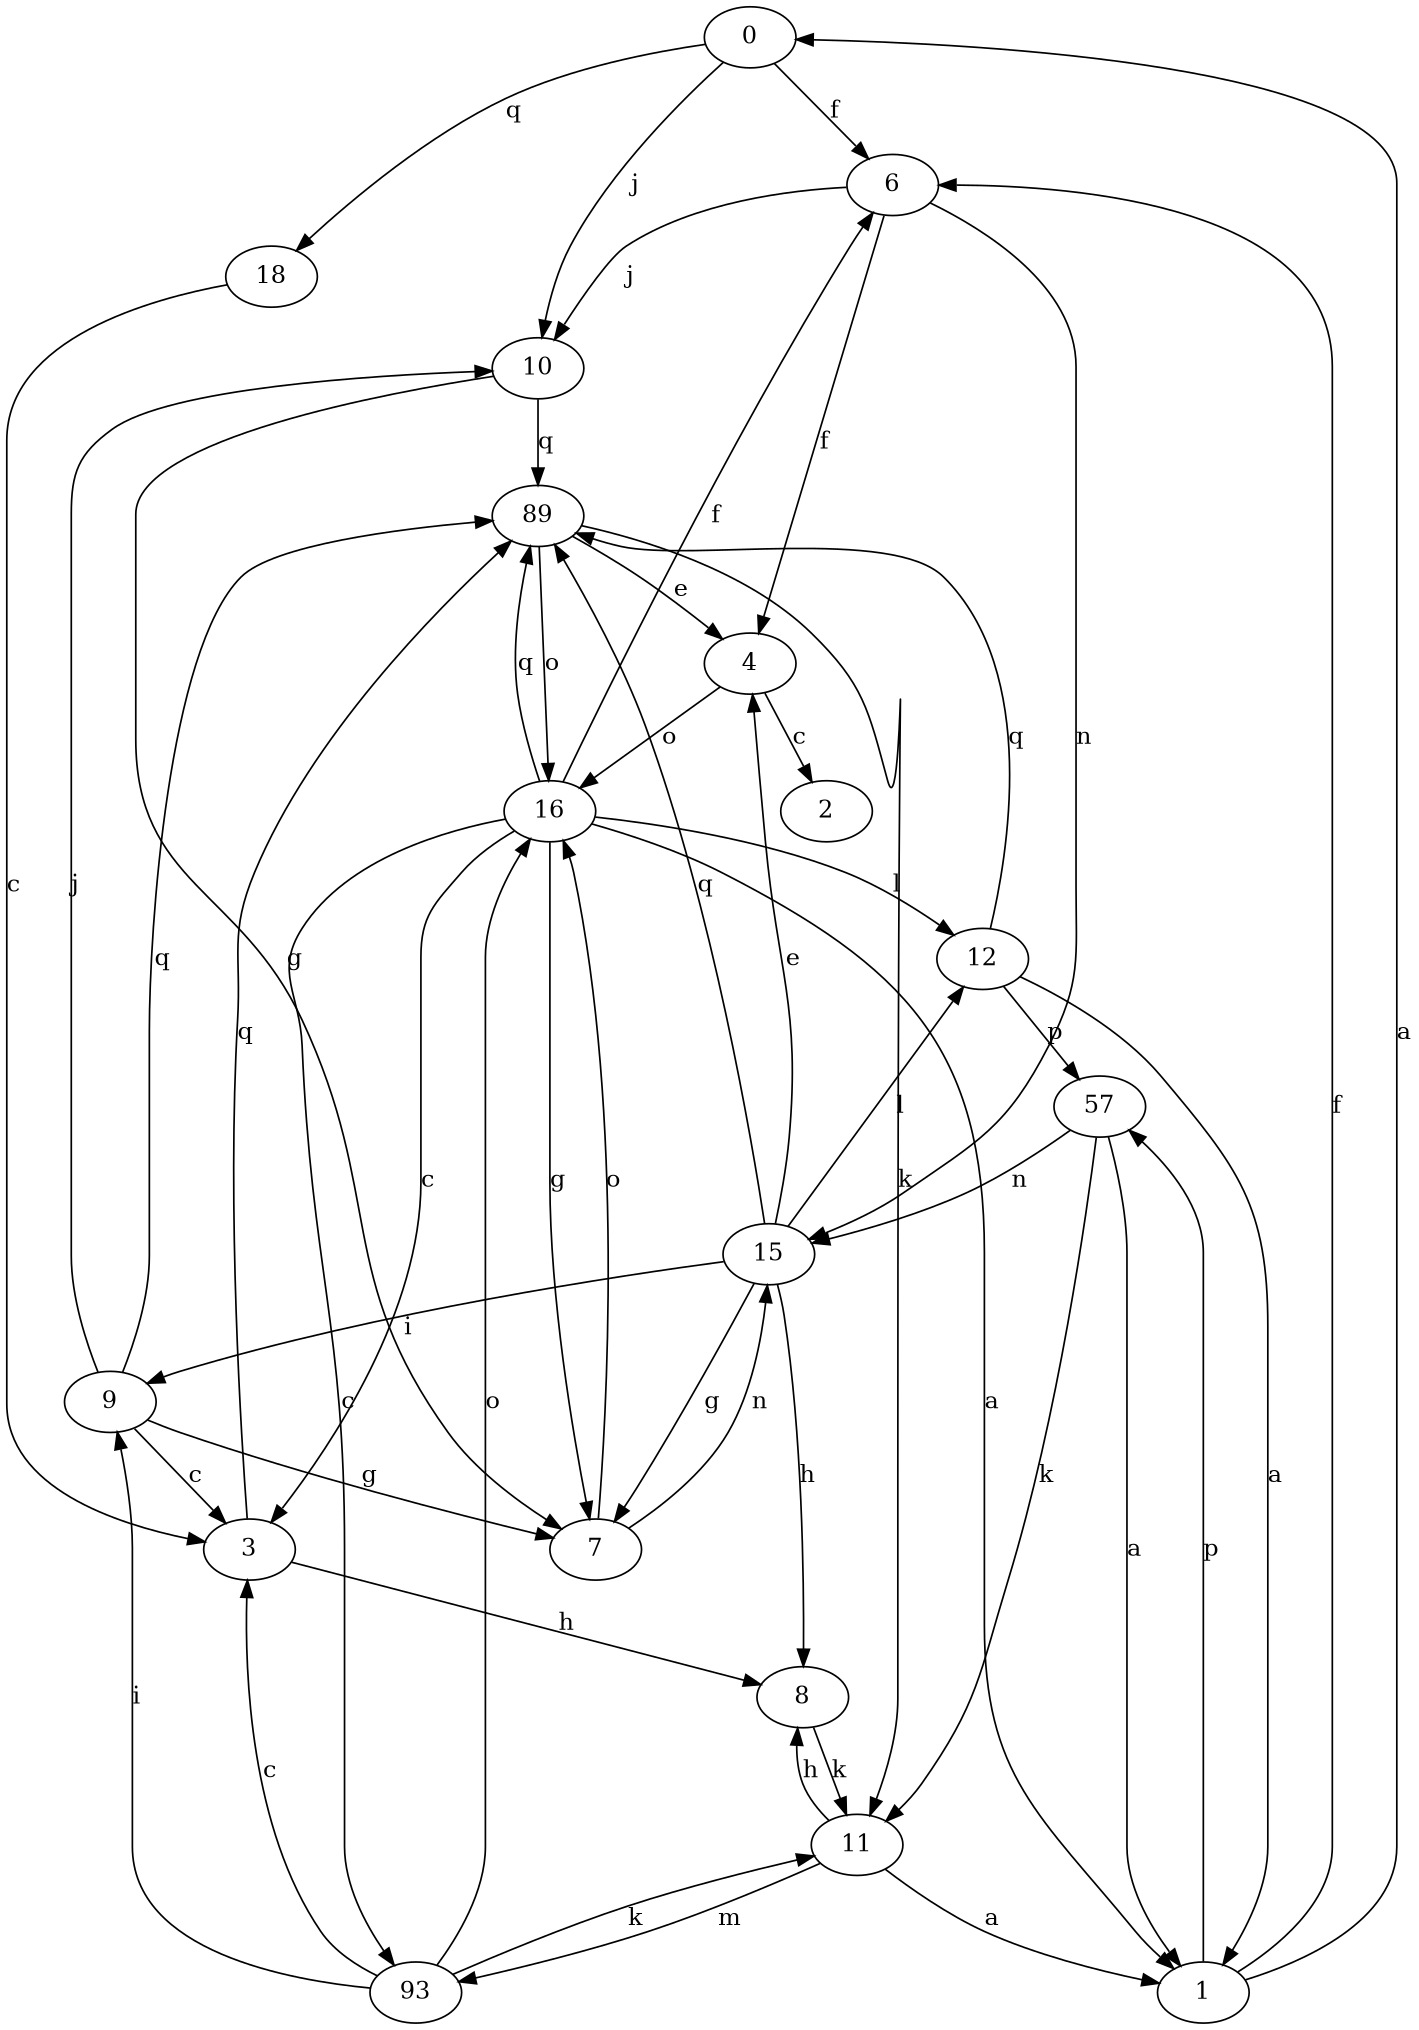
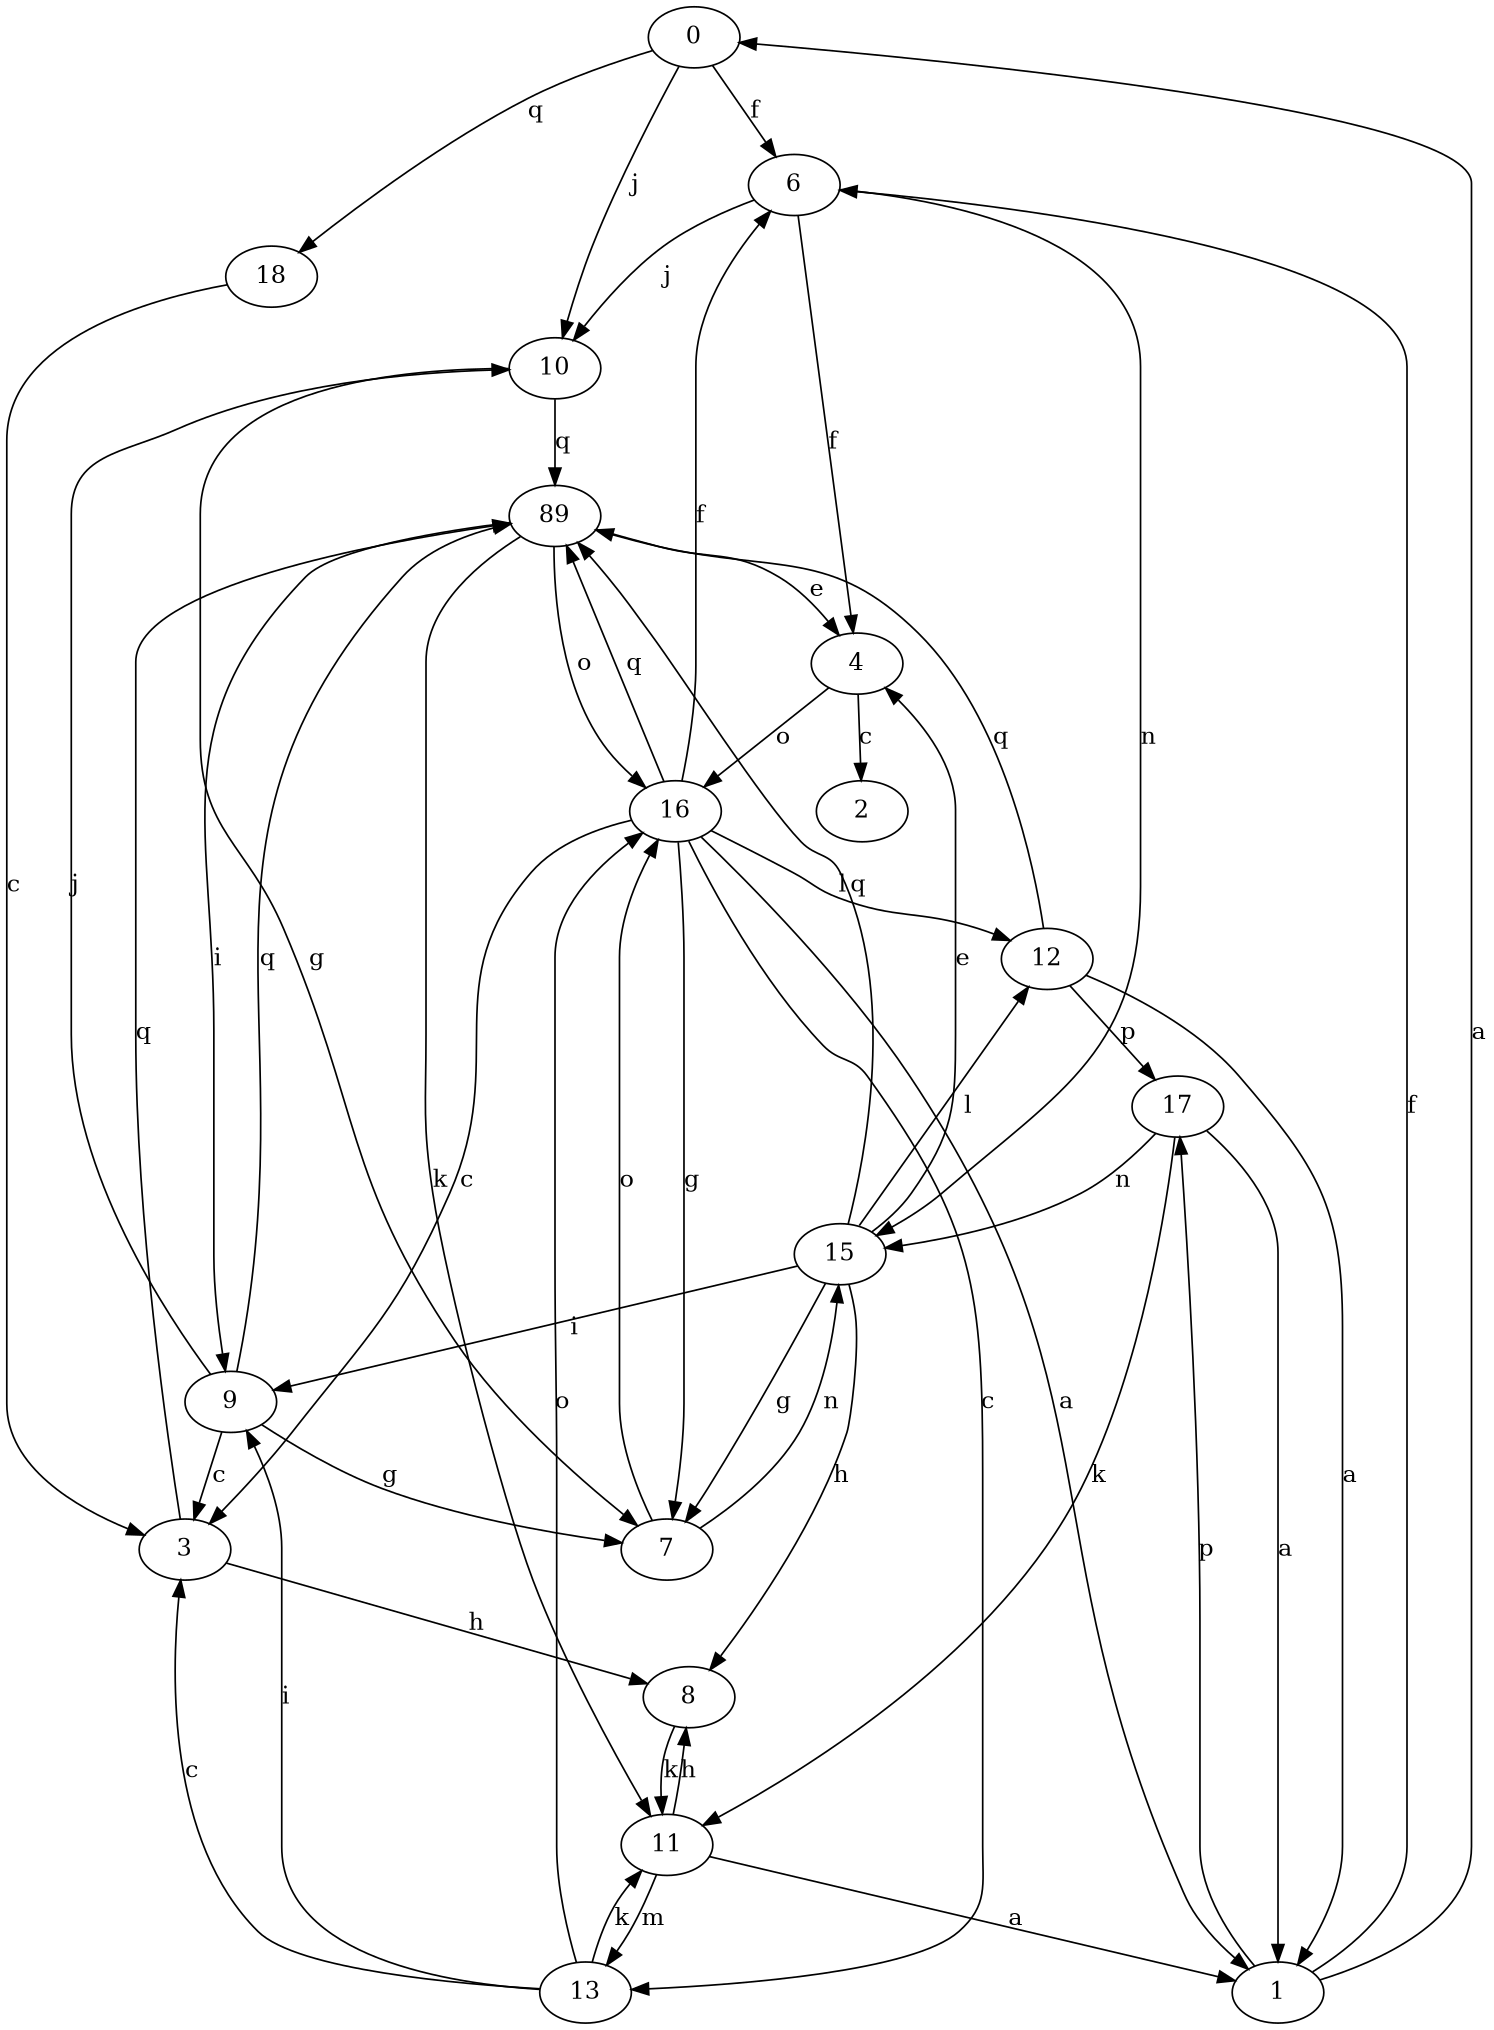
none -> (206, 845)
(1100, 1107) -> (1178, 1107)
(416, 1993) -> (586, 1993)
